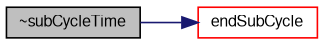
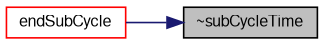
(161, 23) -> (146, 23)
